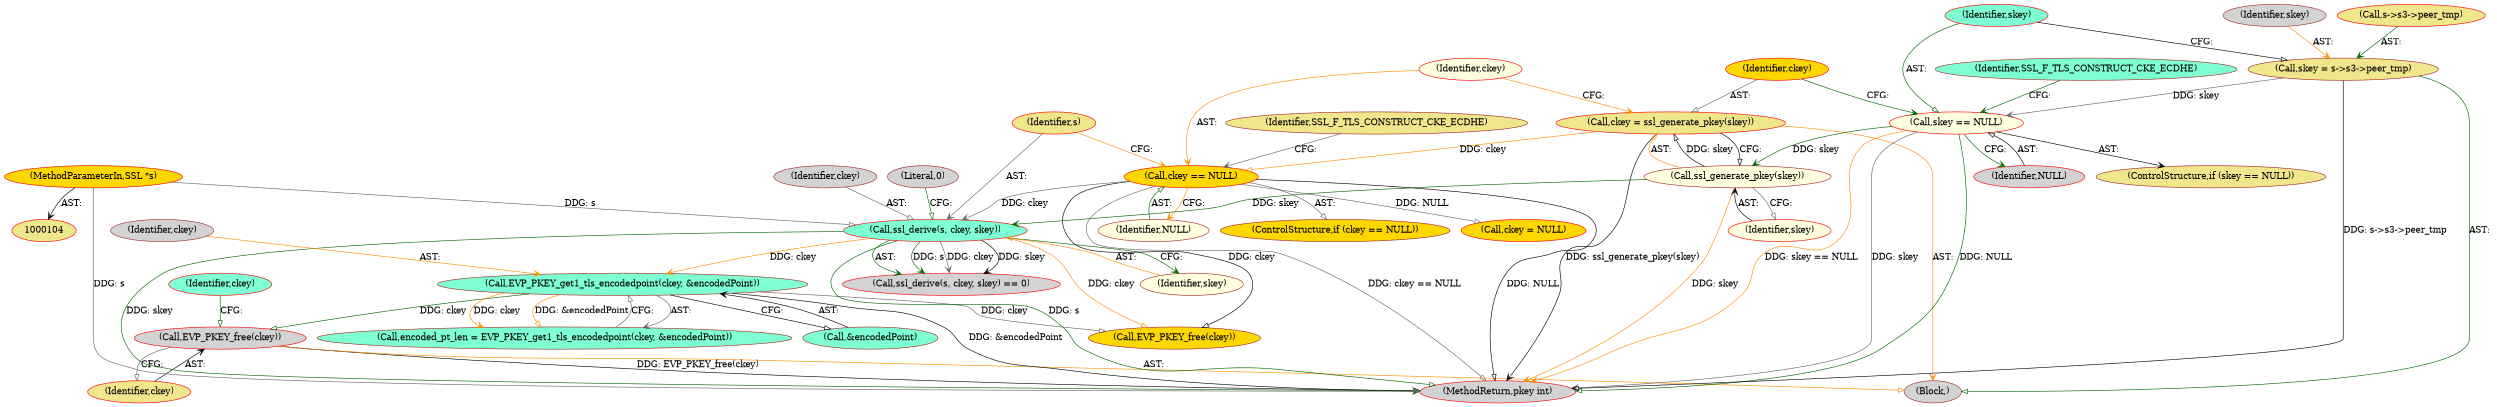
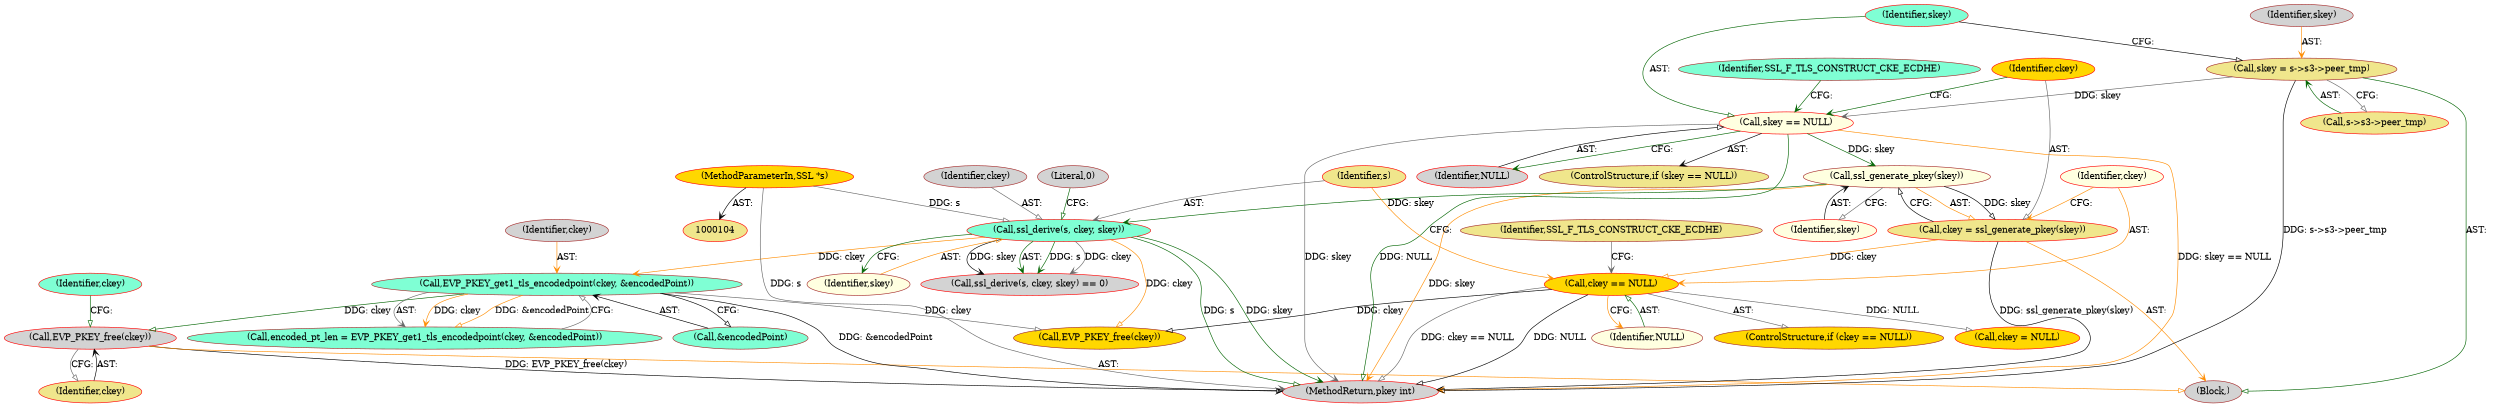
none -> (2346, 91)
(1046, 190) -> none
